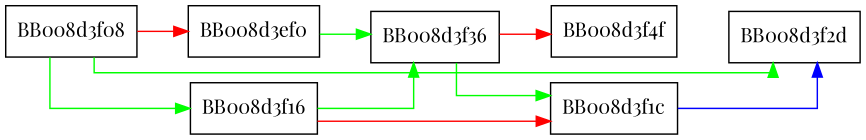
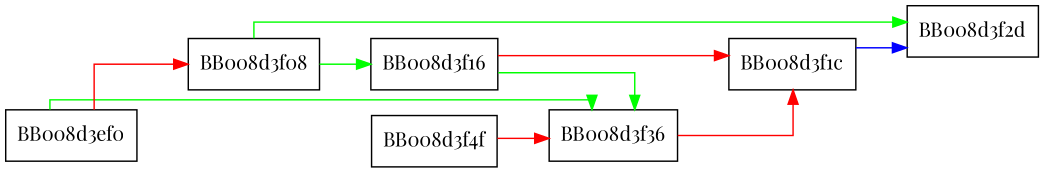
(156, 31) -> (111, 64)
(518, 34) -> (516, 138)
(480, 96) -> (751, 136)
